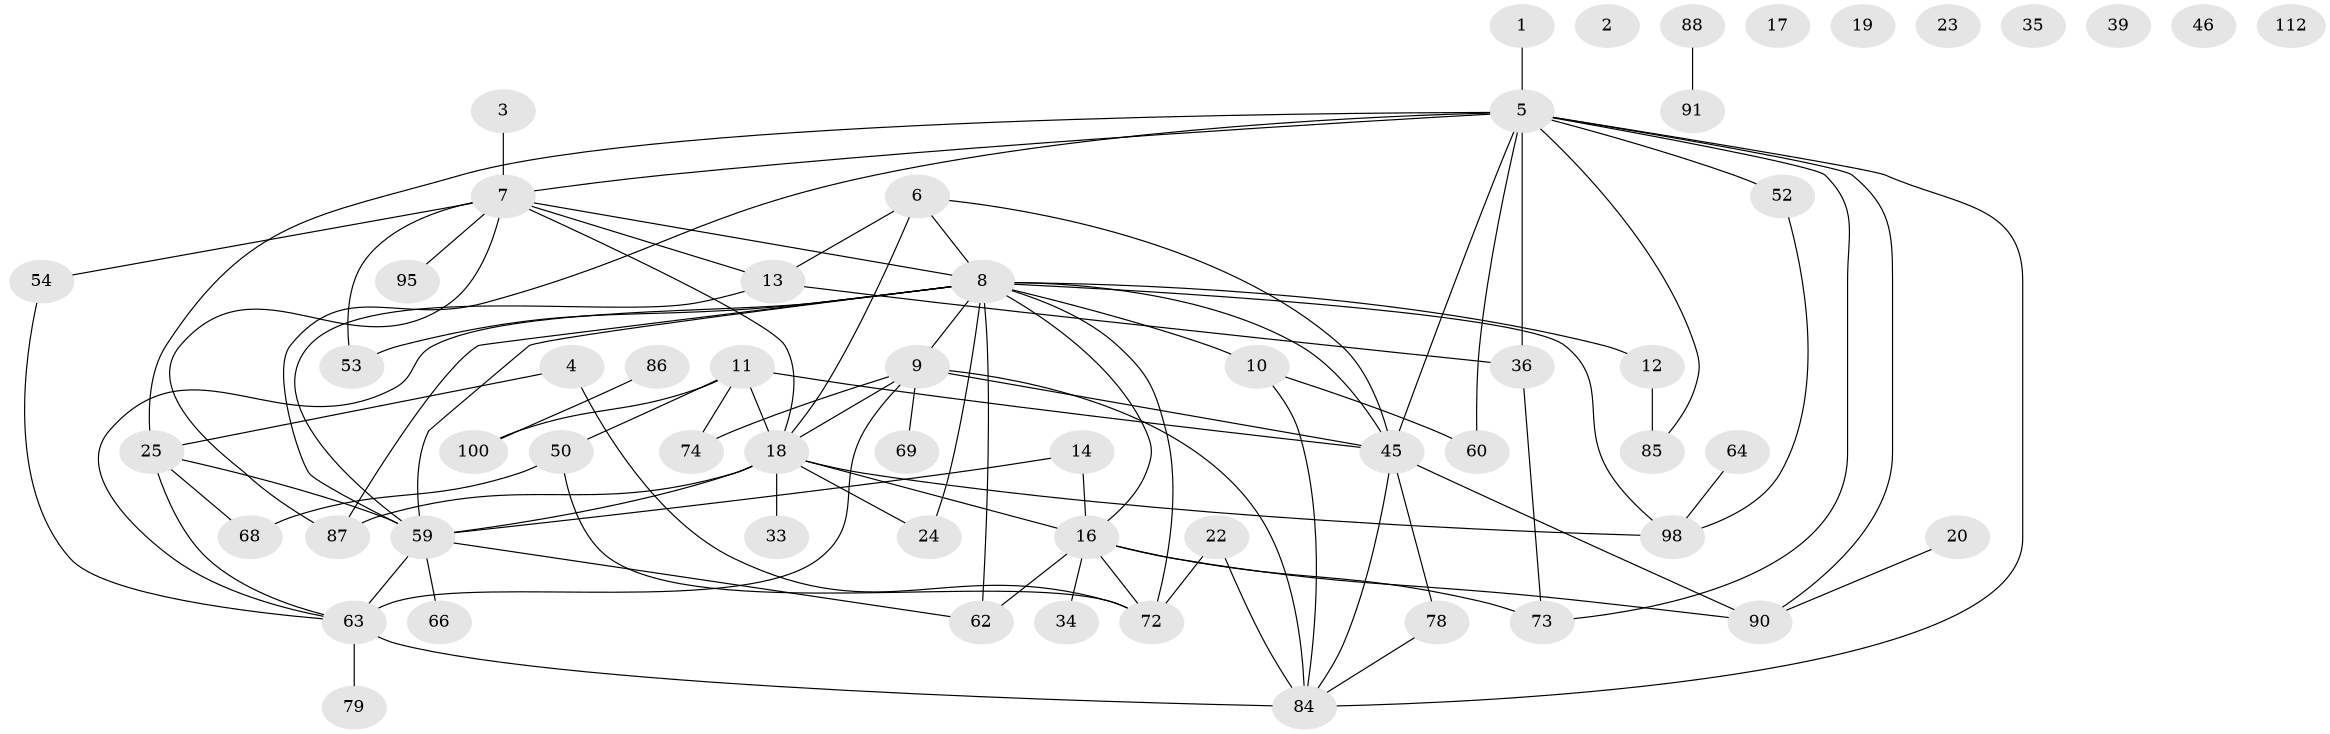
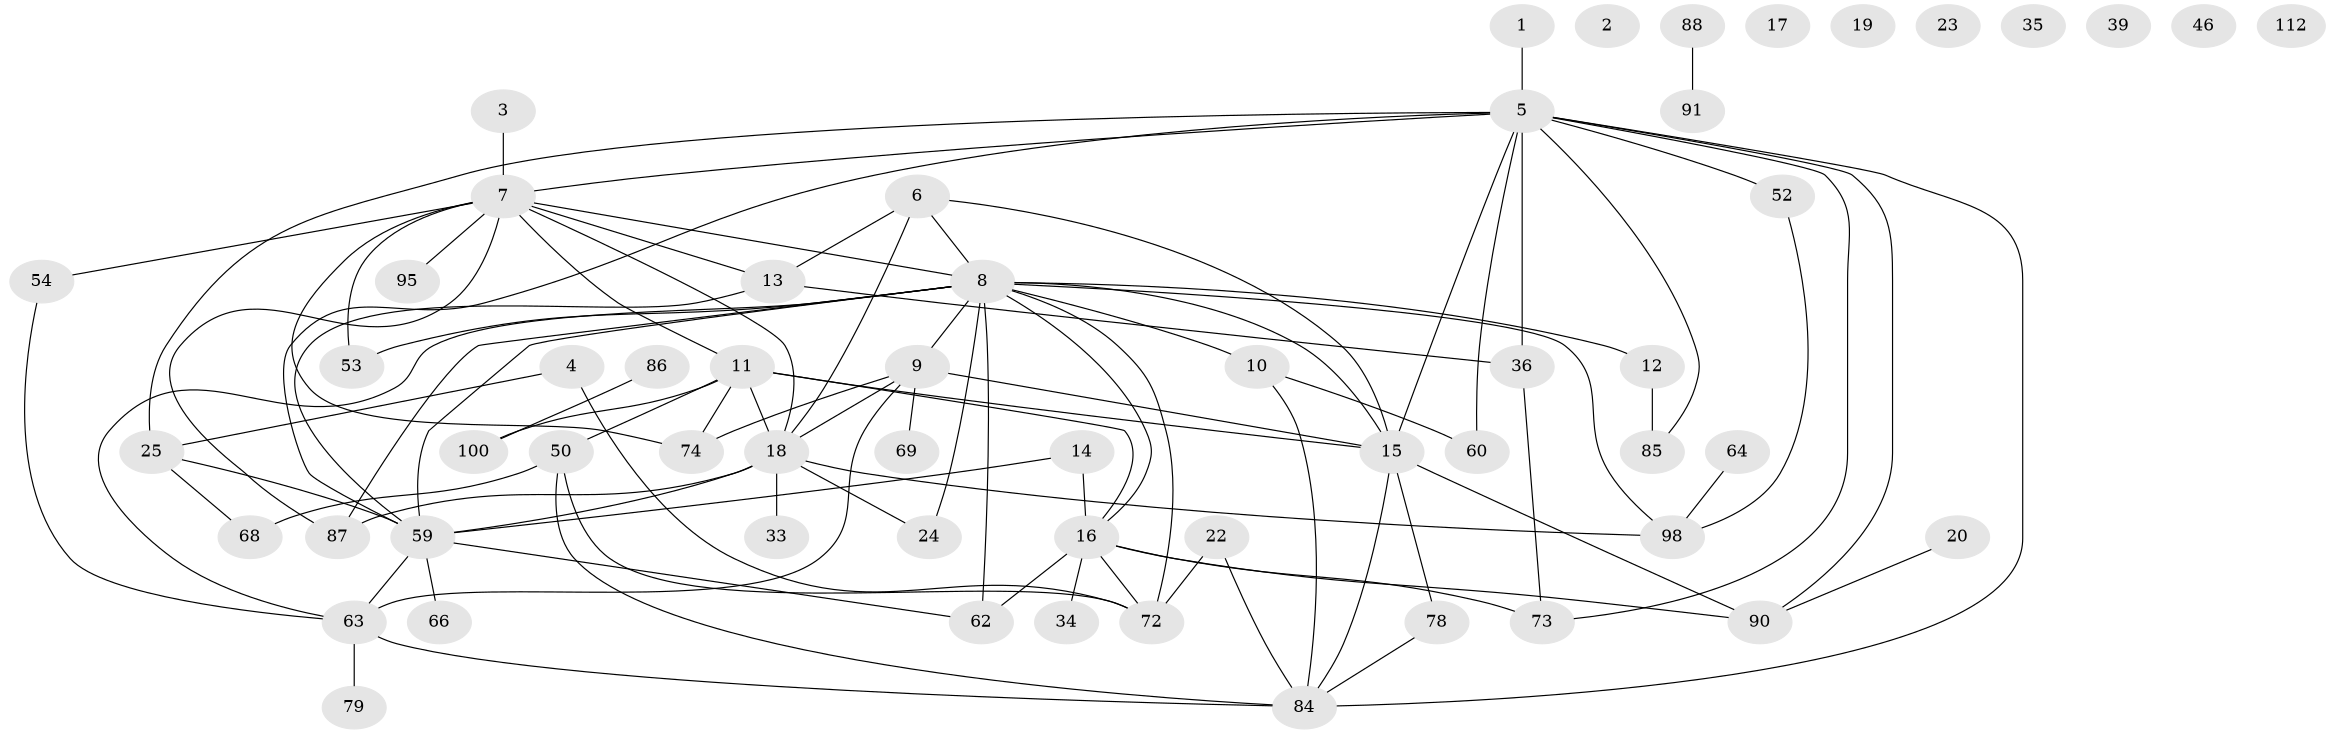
none -> (610, 297)
none -> (311, 389)
(1392, 452) -> (1392, 452)
(1198, 454) -> (870, 661)
(932, 495) -> (1076, 421)
(219, 568) -> none
